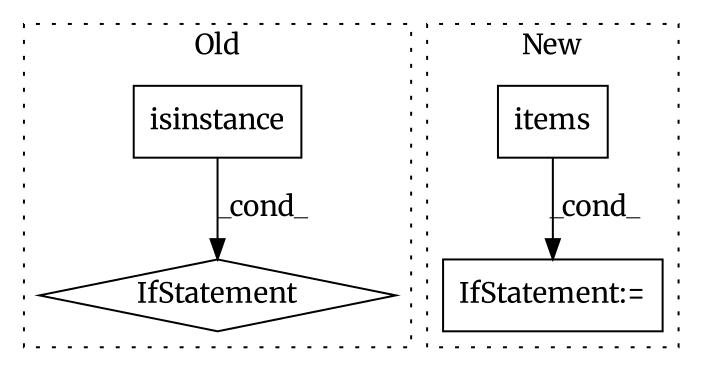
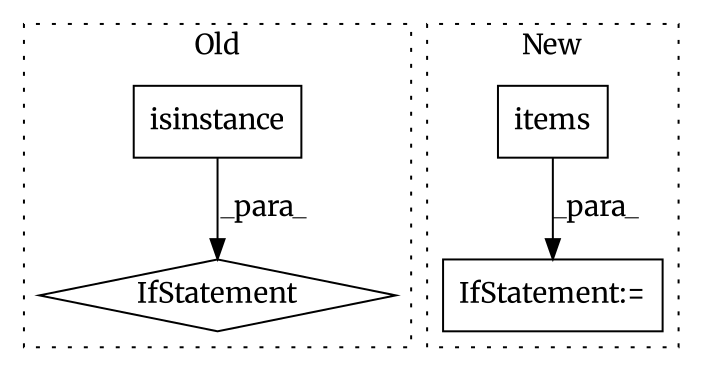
(263, 209) -> (263, 209)
(596, 209) -> (596, 209)
